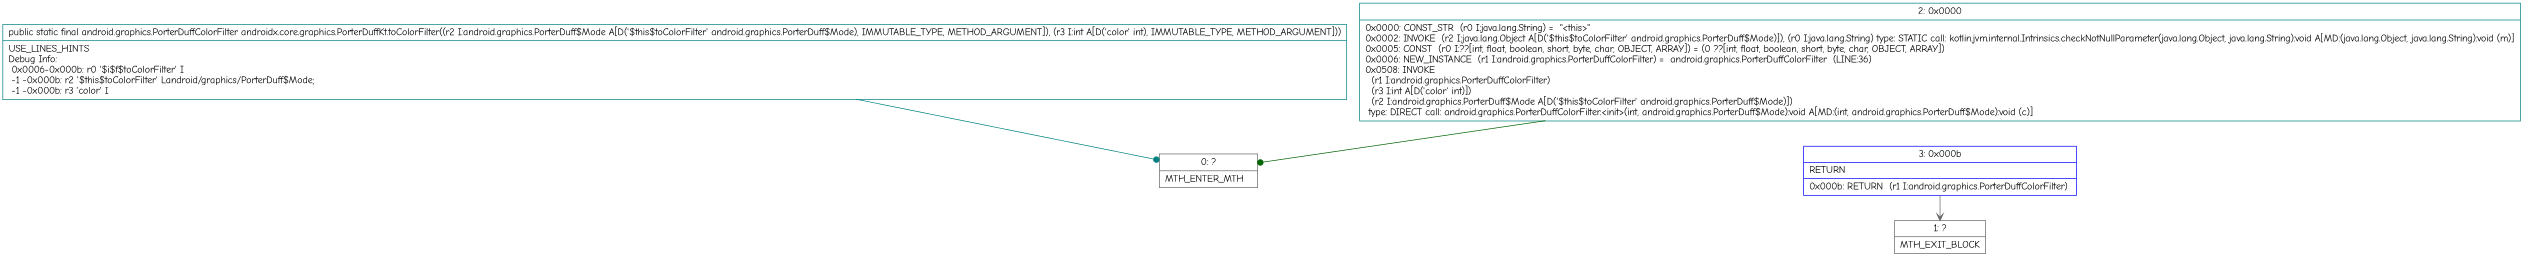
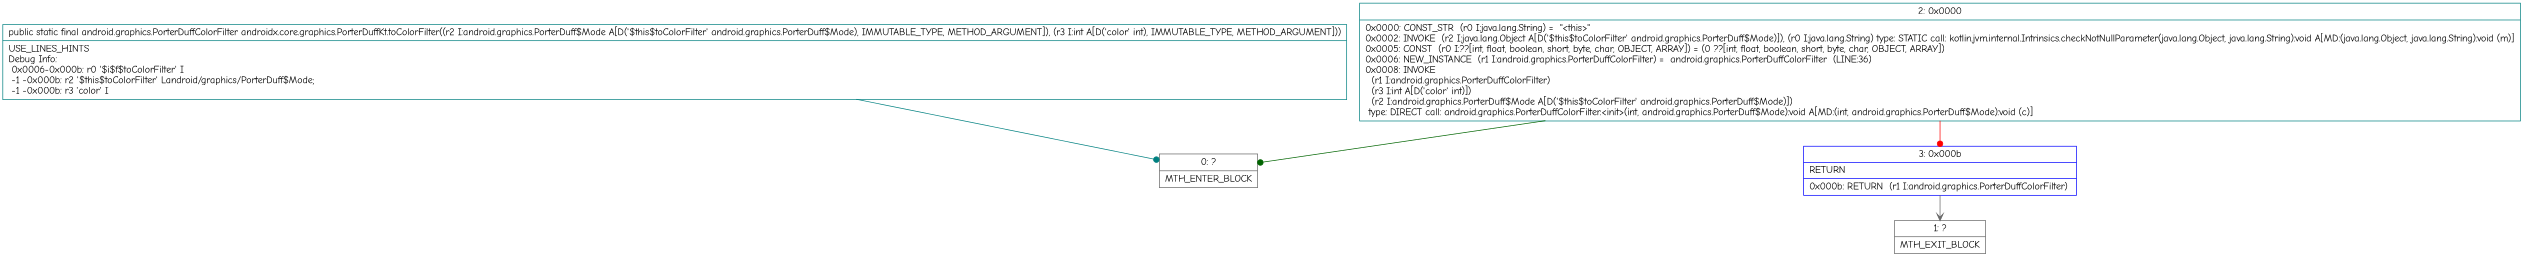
(1403, 70) -> (1403, 70)
none -> (1940, 131)
(1204, 179) -> (1208, 179)
